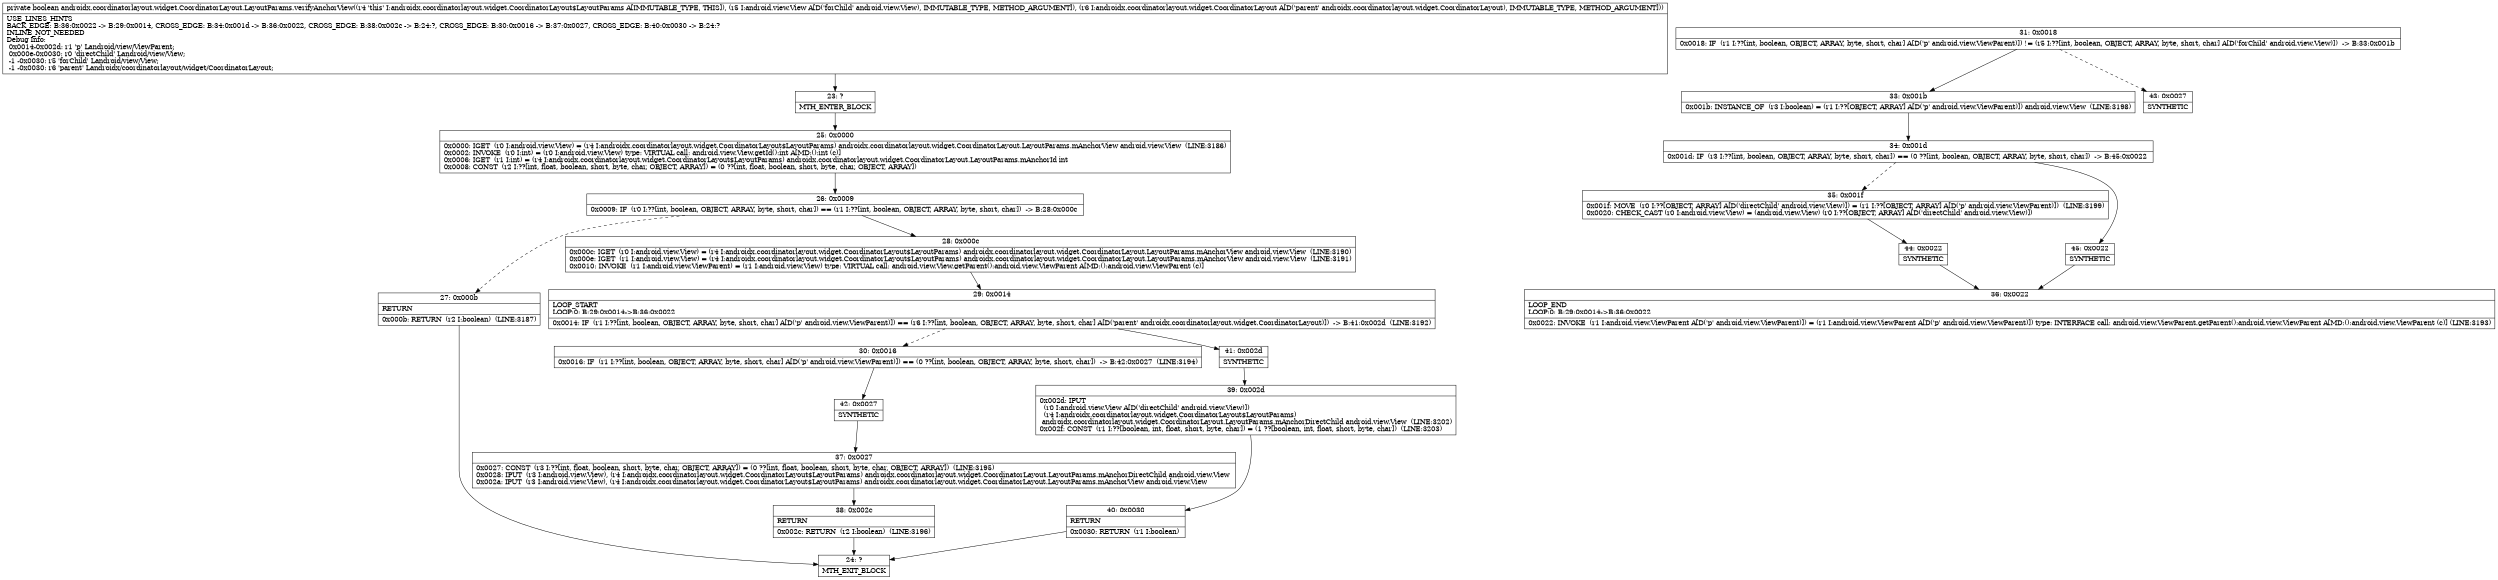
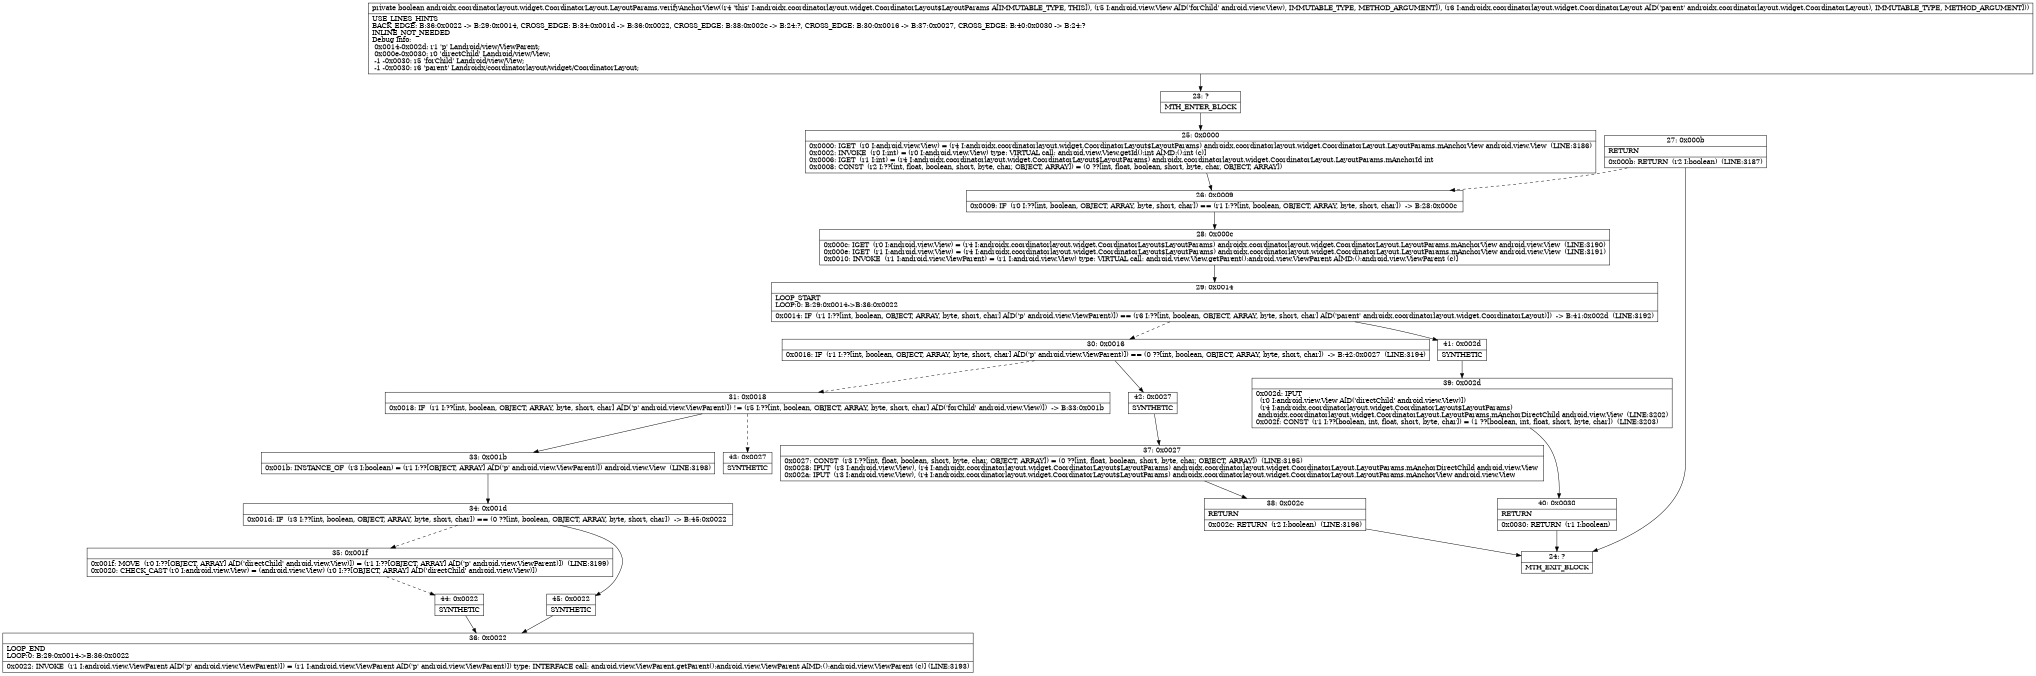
(1885, 230) -> (408, 585)
(574, 232) -> (1541, 181)
none -> (929, 376)
